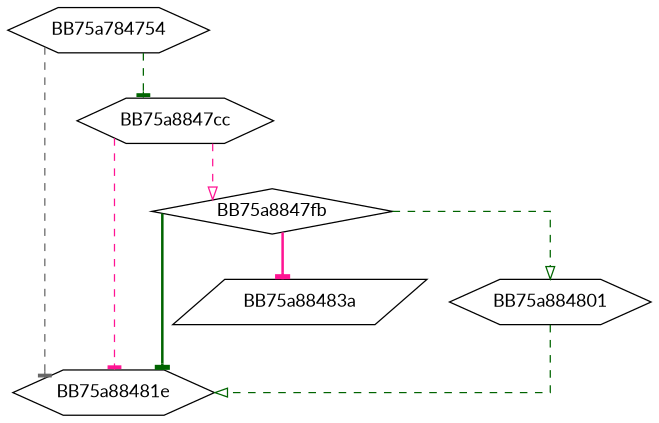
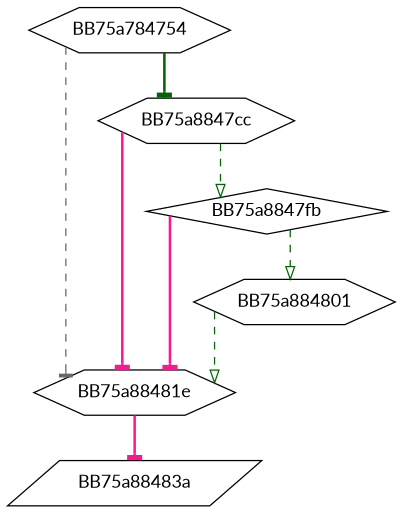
(143, 72) -> (164, 72)
(213, 165) -> (221, 164)
(114, 251) -> (122, 248)
(283, 253) -> (135, 435)
(162, 289) -> (170, 290)
